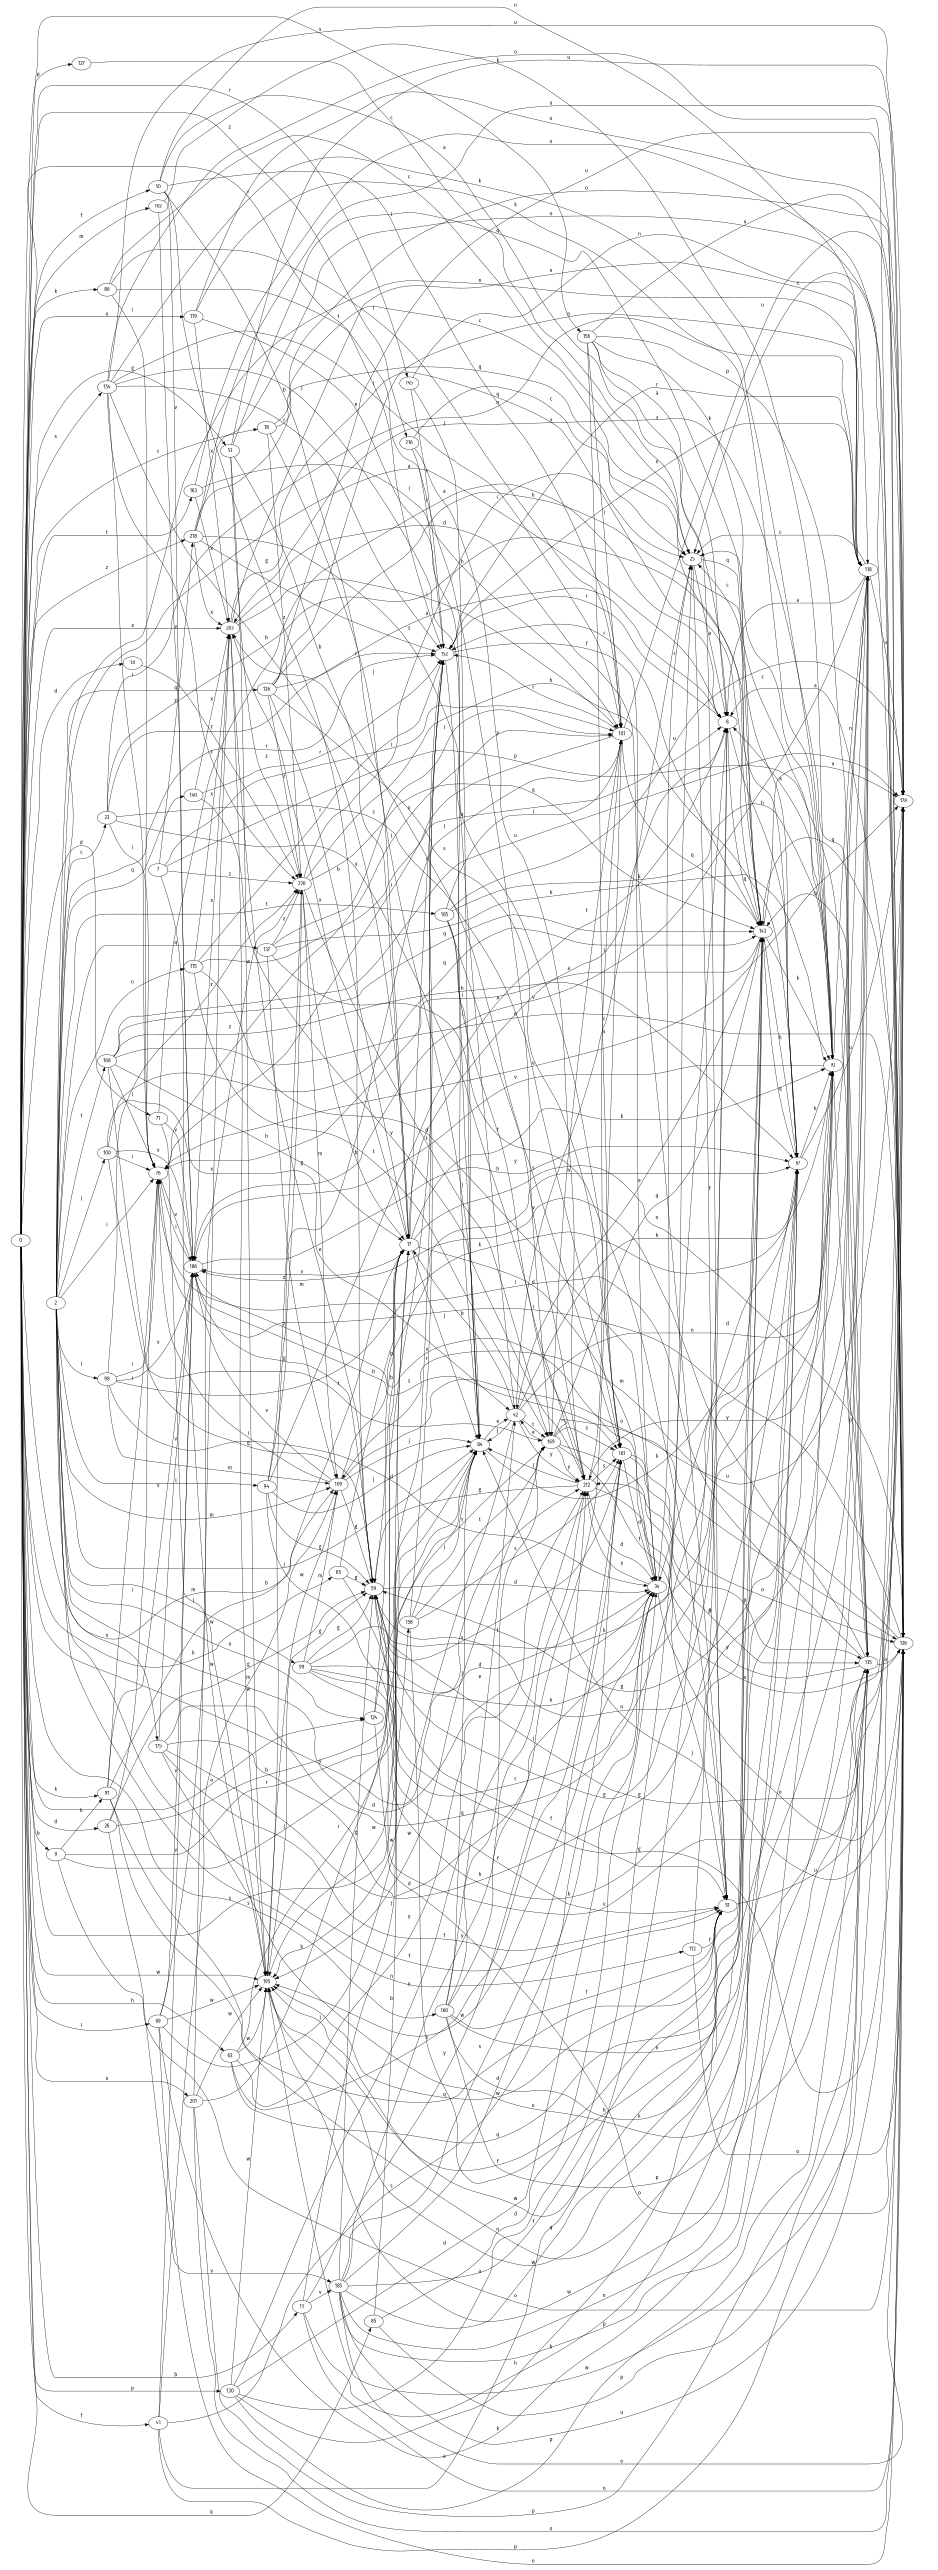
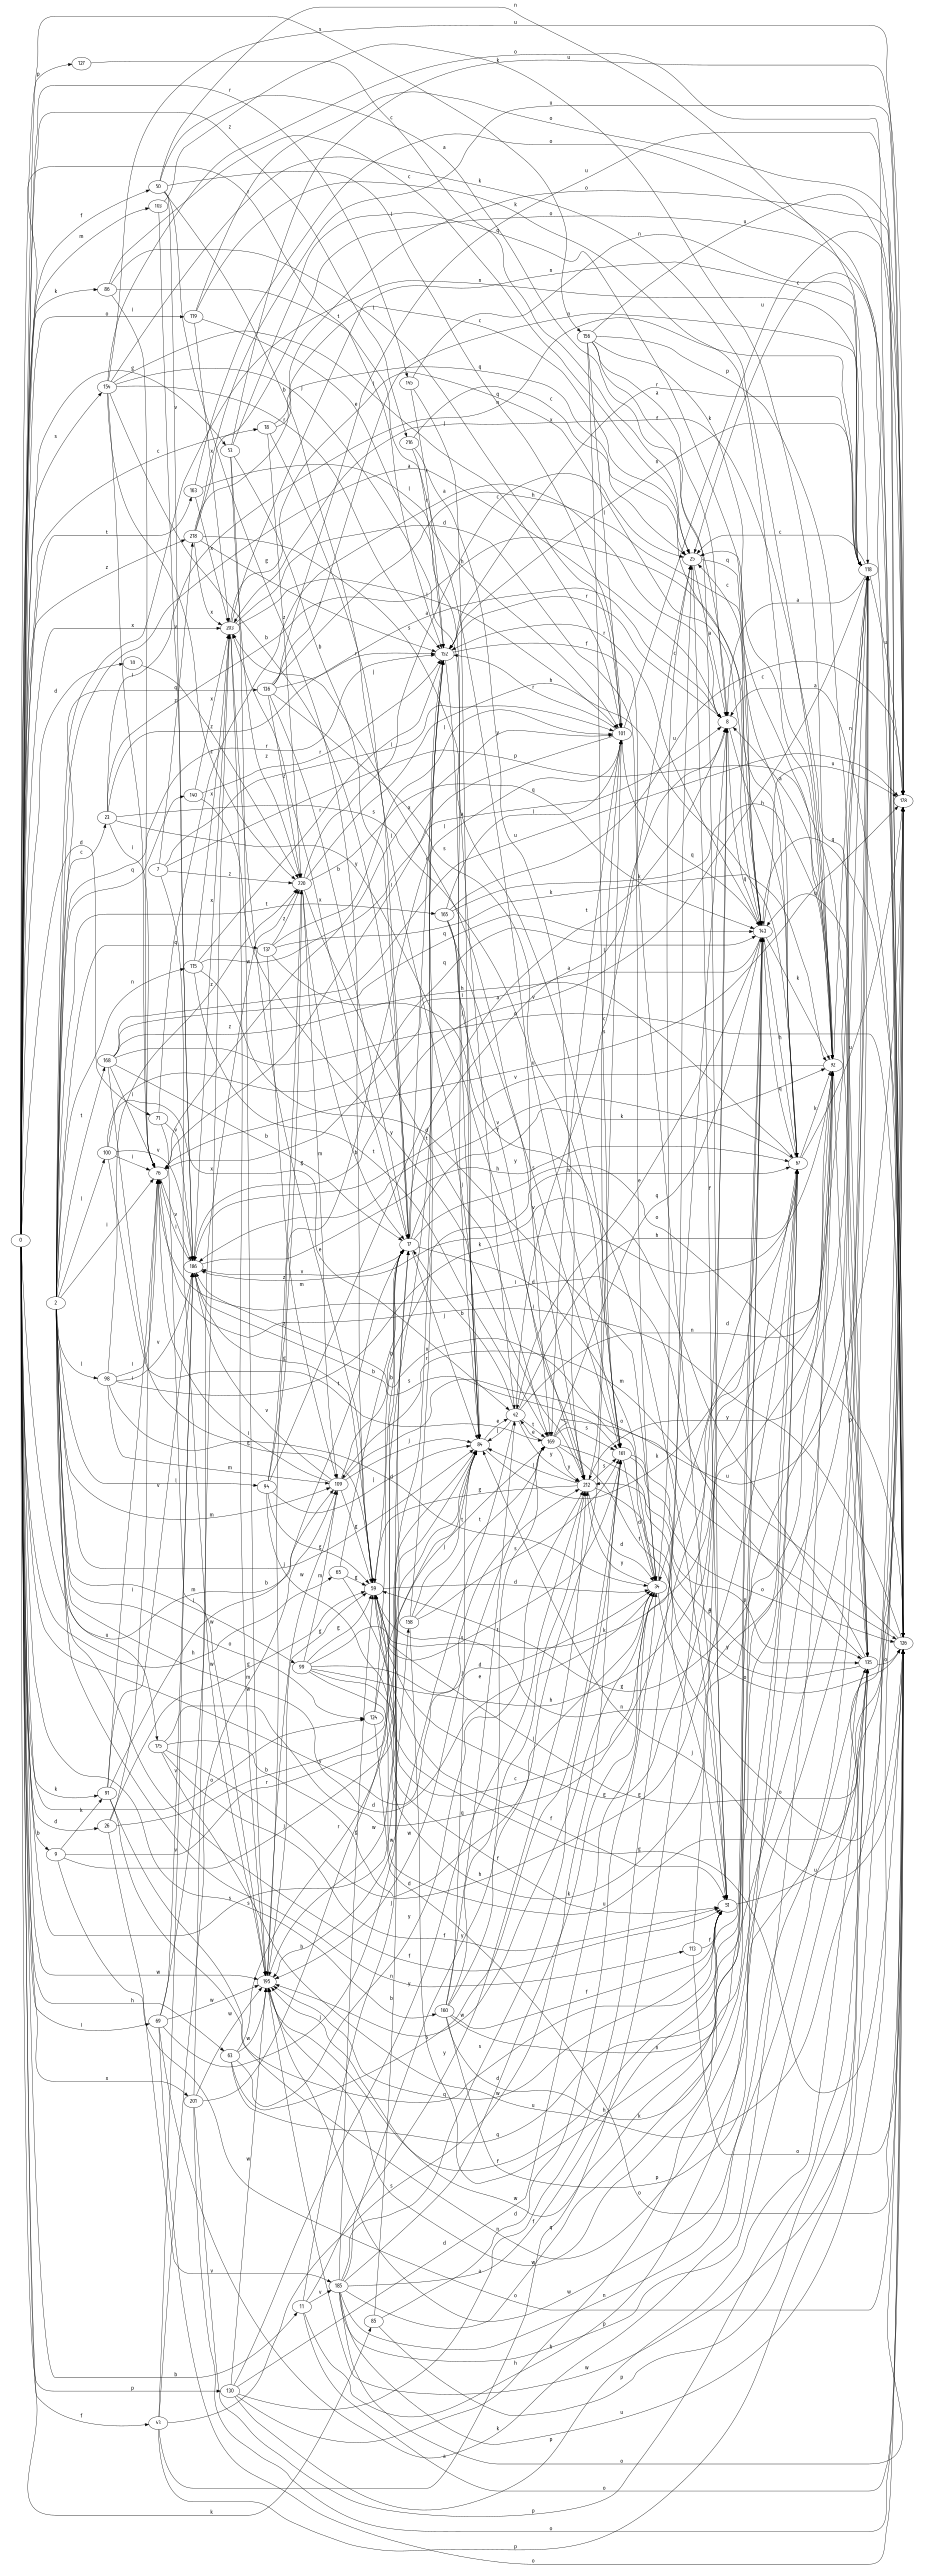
(172, 1508) -> (490, 1133)
